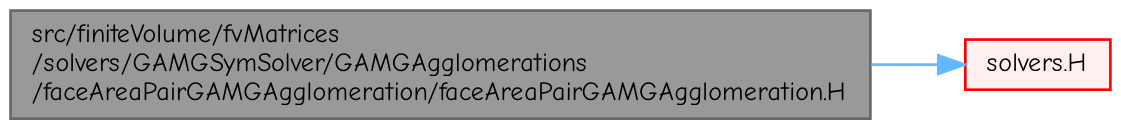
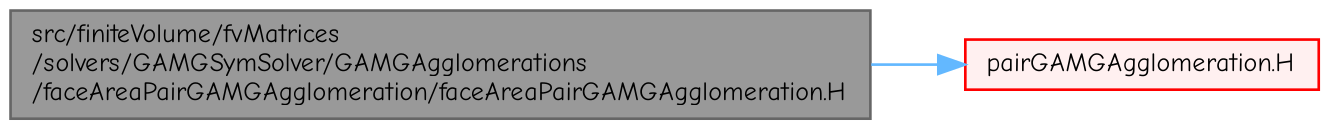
(1038, 65) -> (1142, 65)
